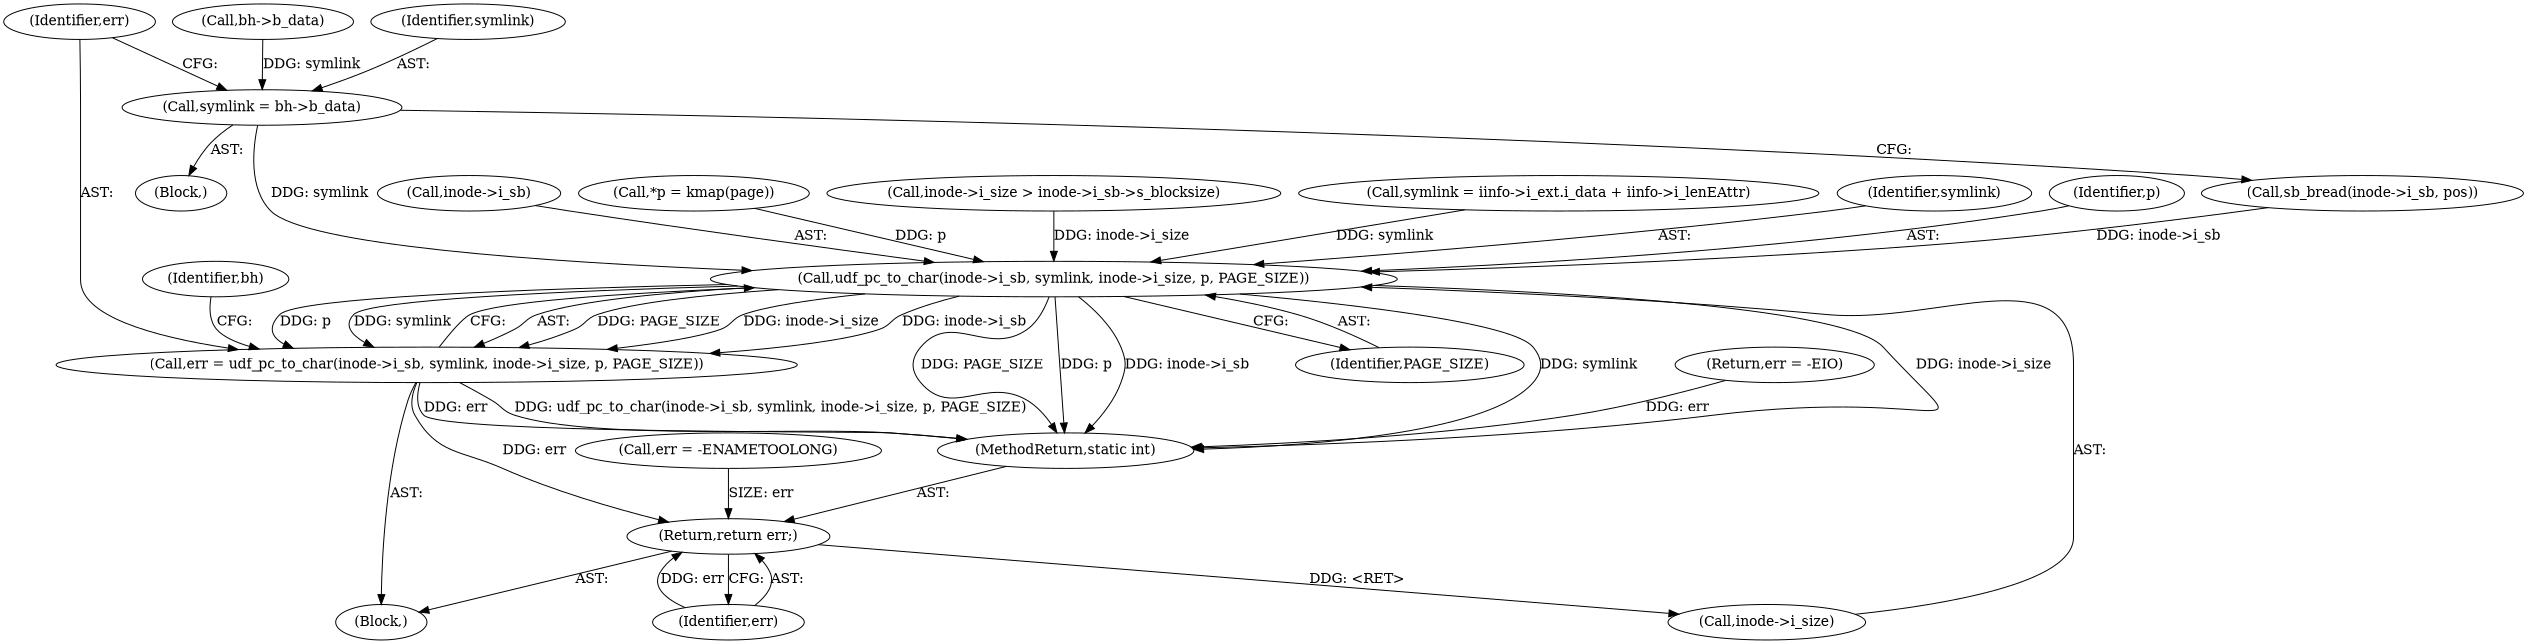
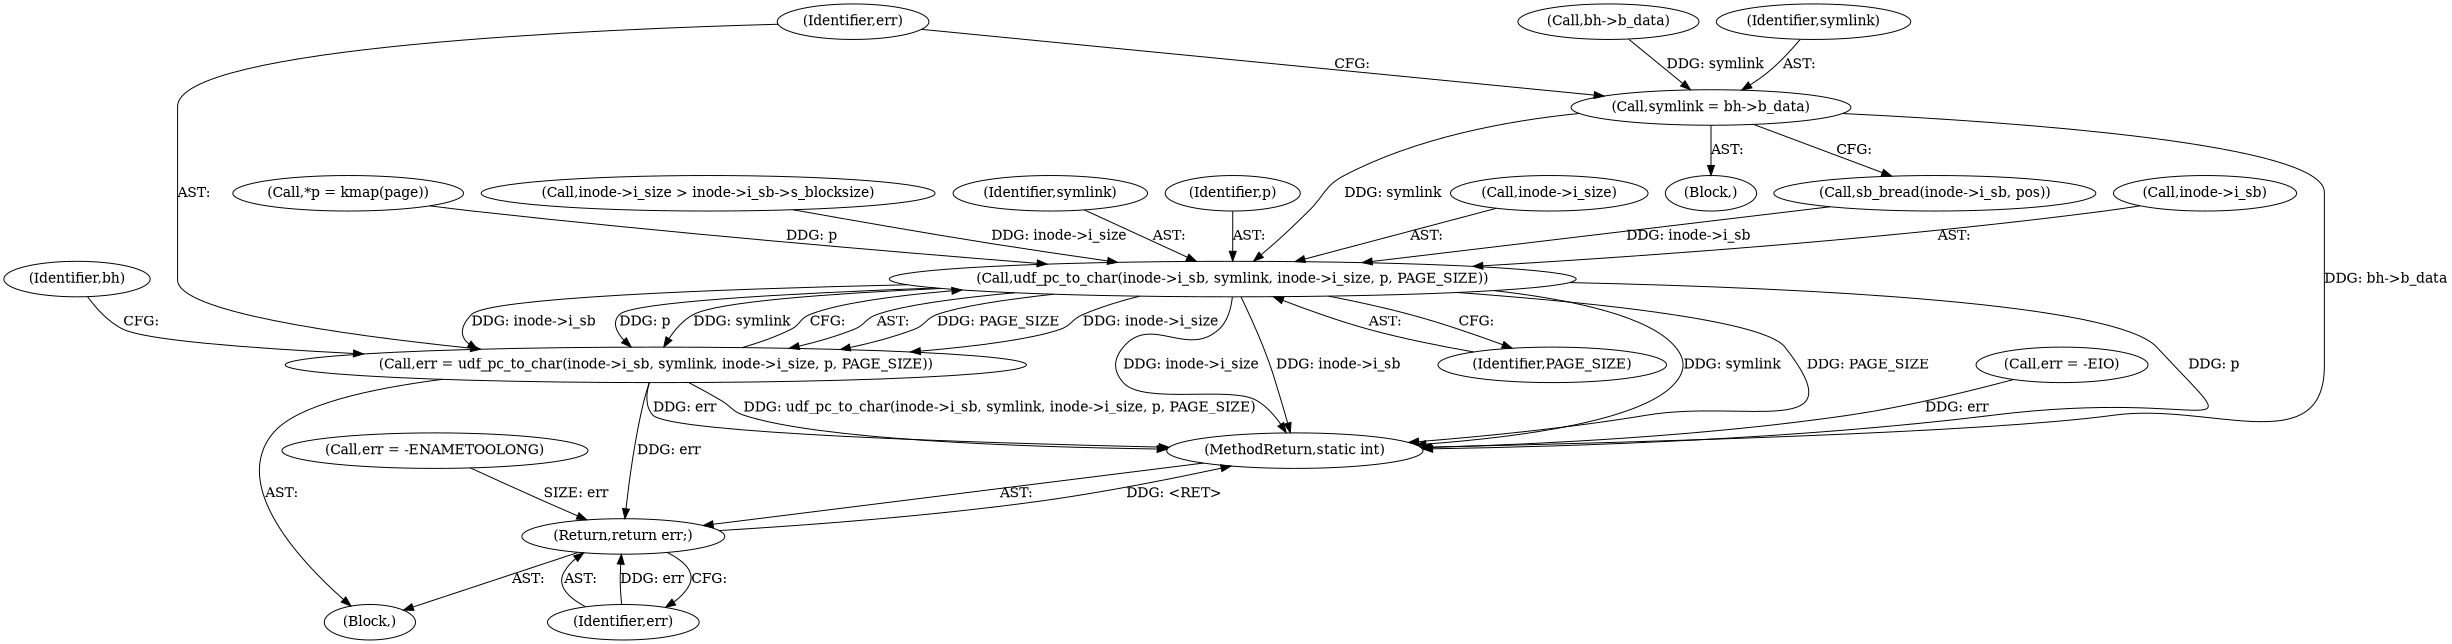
(1559, 193) -> none
(1775, 365) -> (2062, 365)
none -> (2229, 420)
(1244, 579) -> (971, 510)
